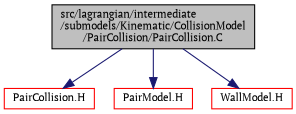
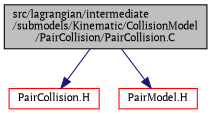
(252, 99) -> none
